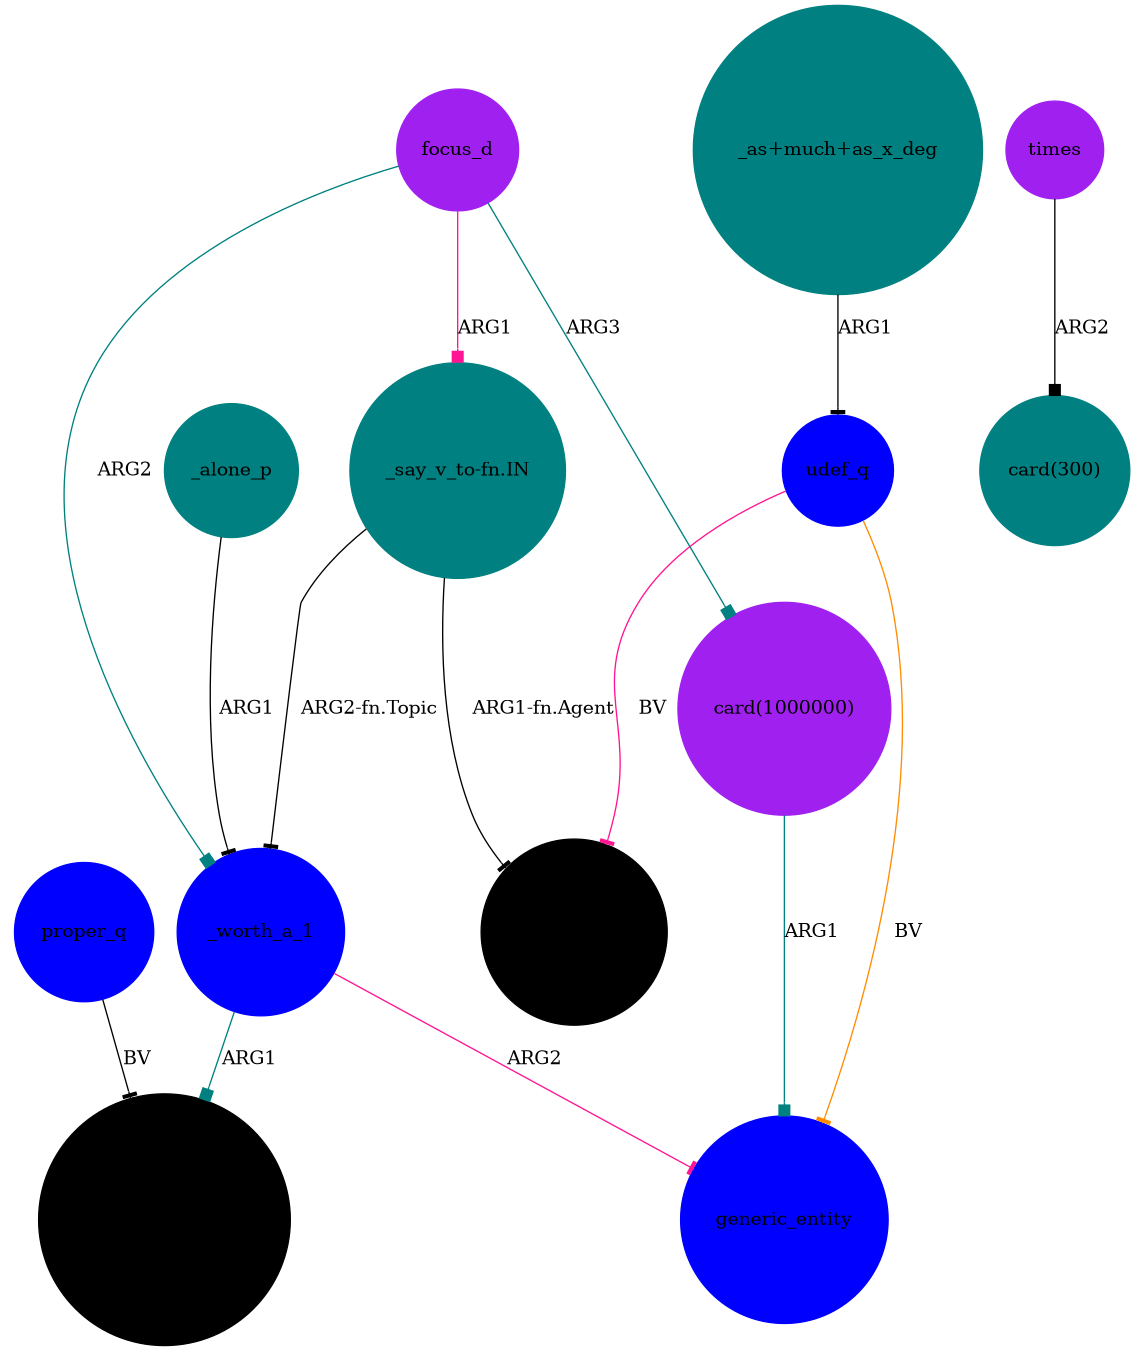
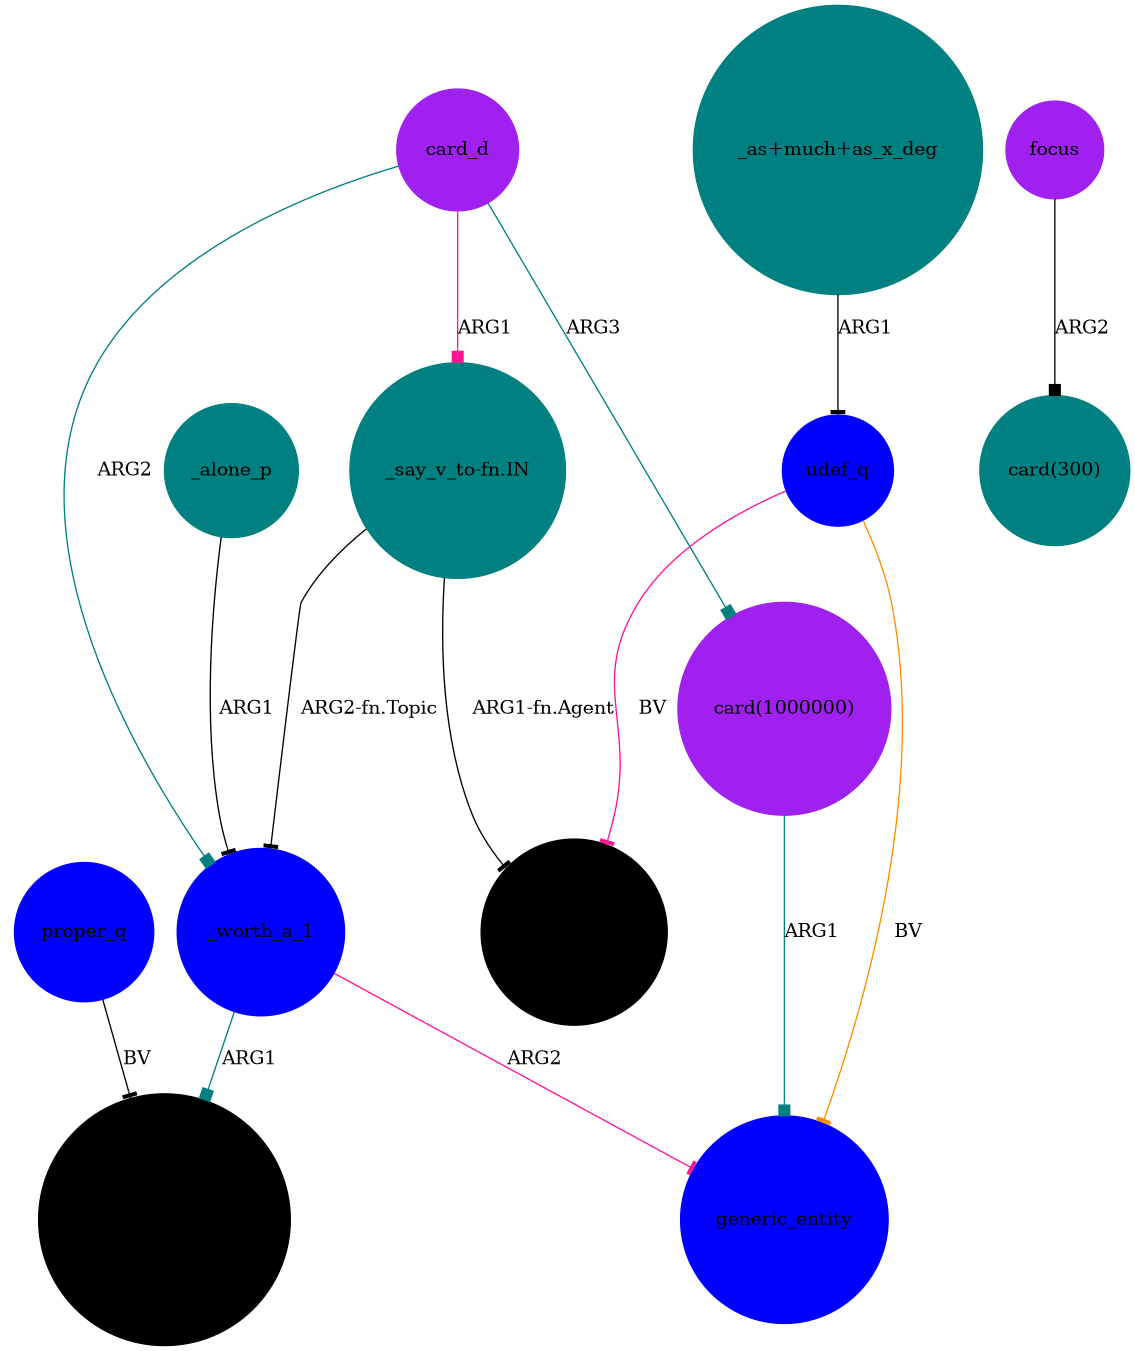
(458, 150) -> (458, 150)
(1055, 150) -> (1055, 150)
